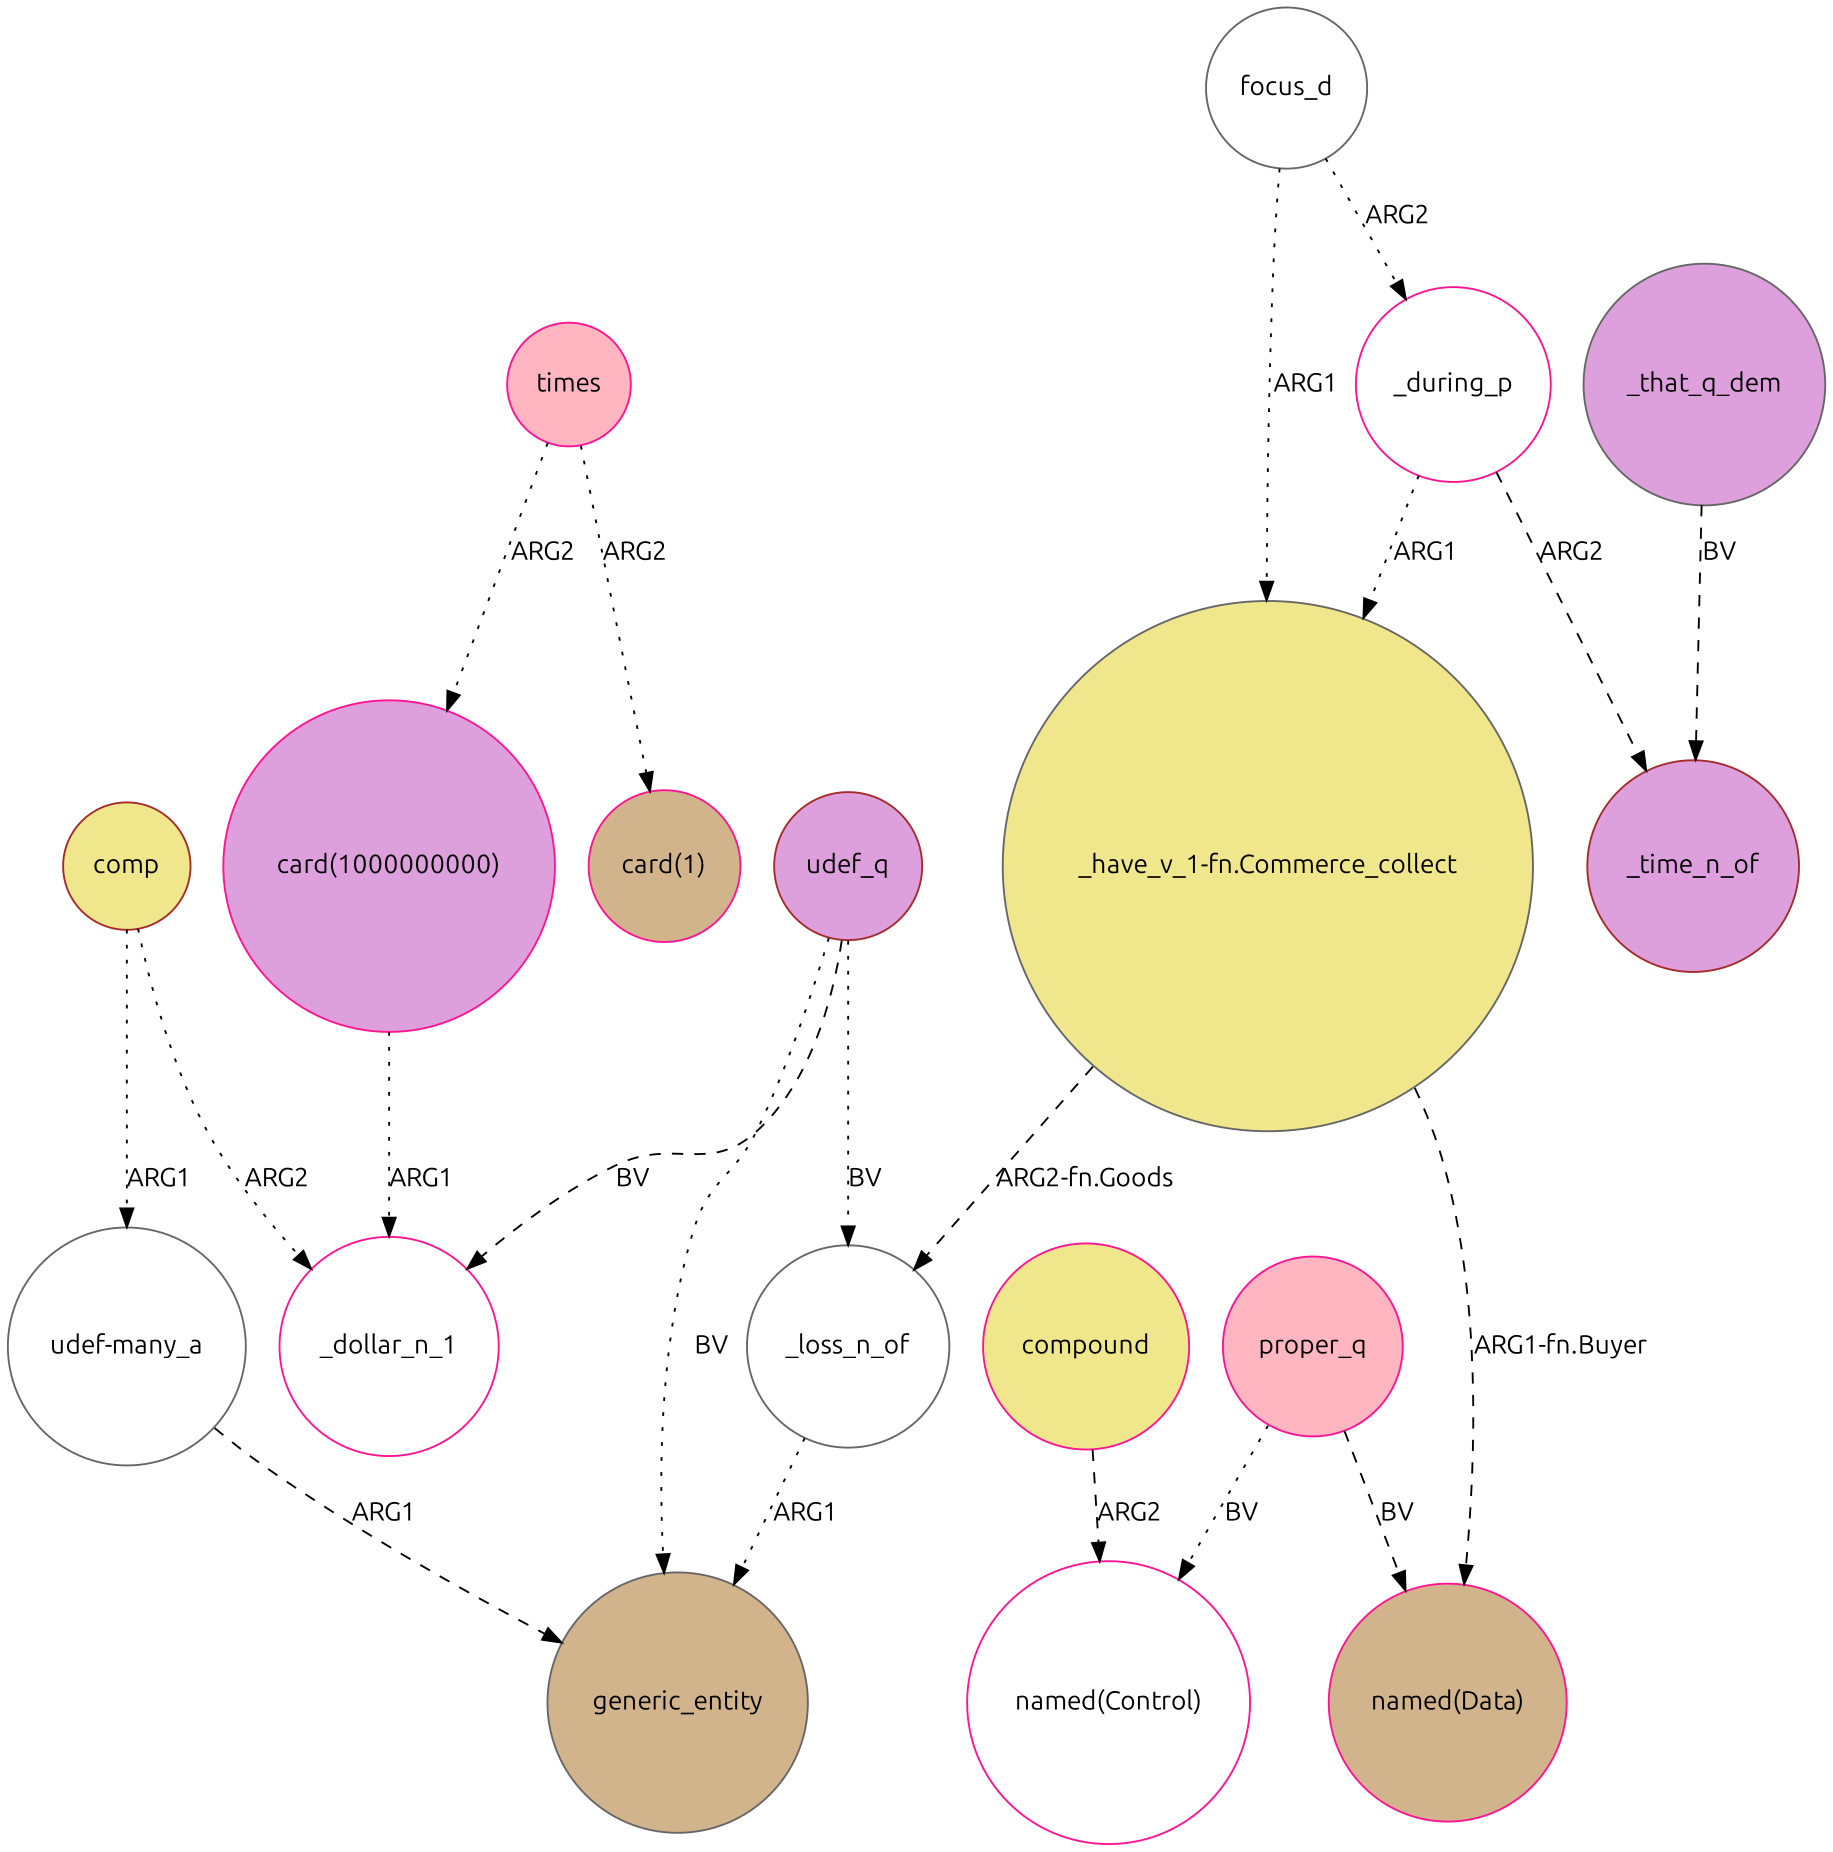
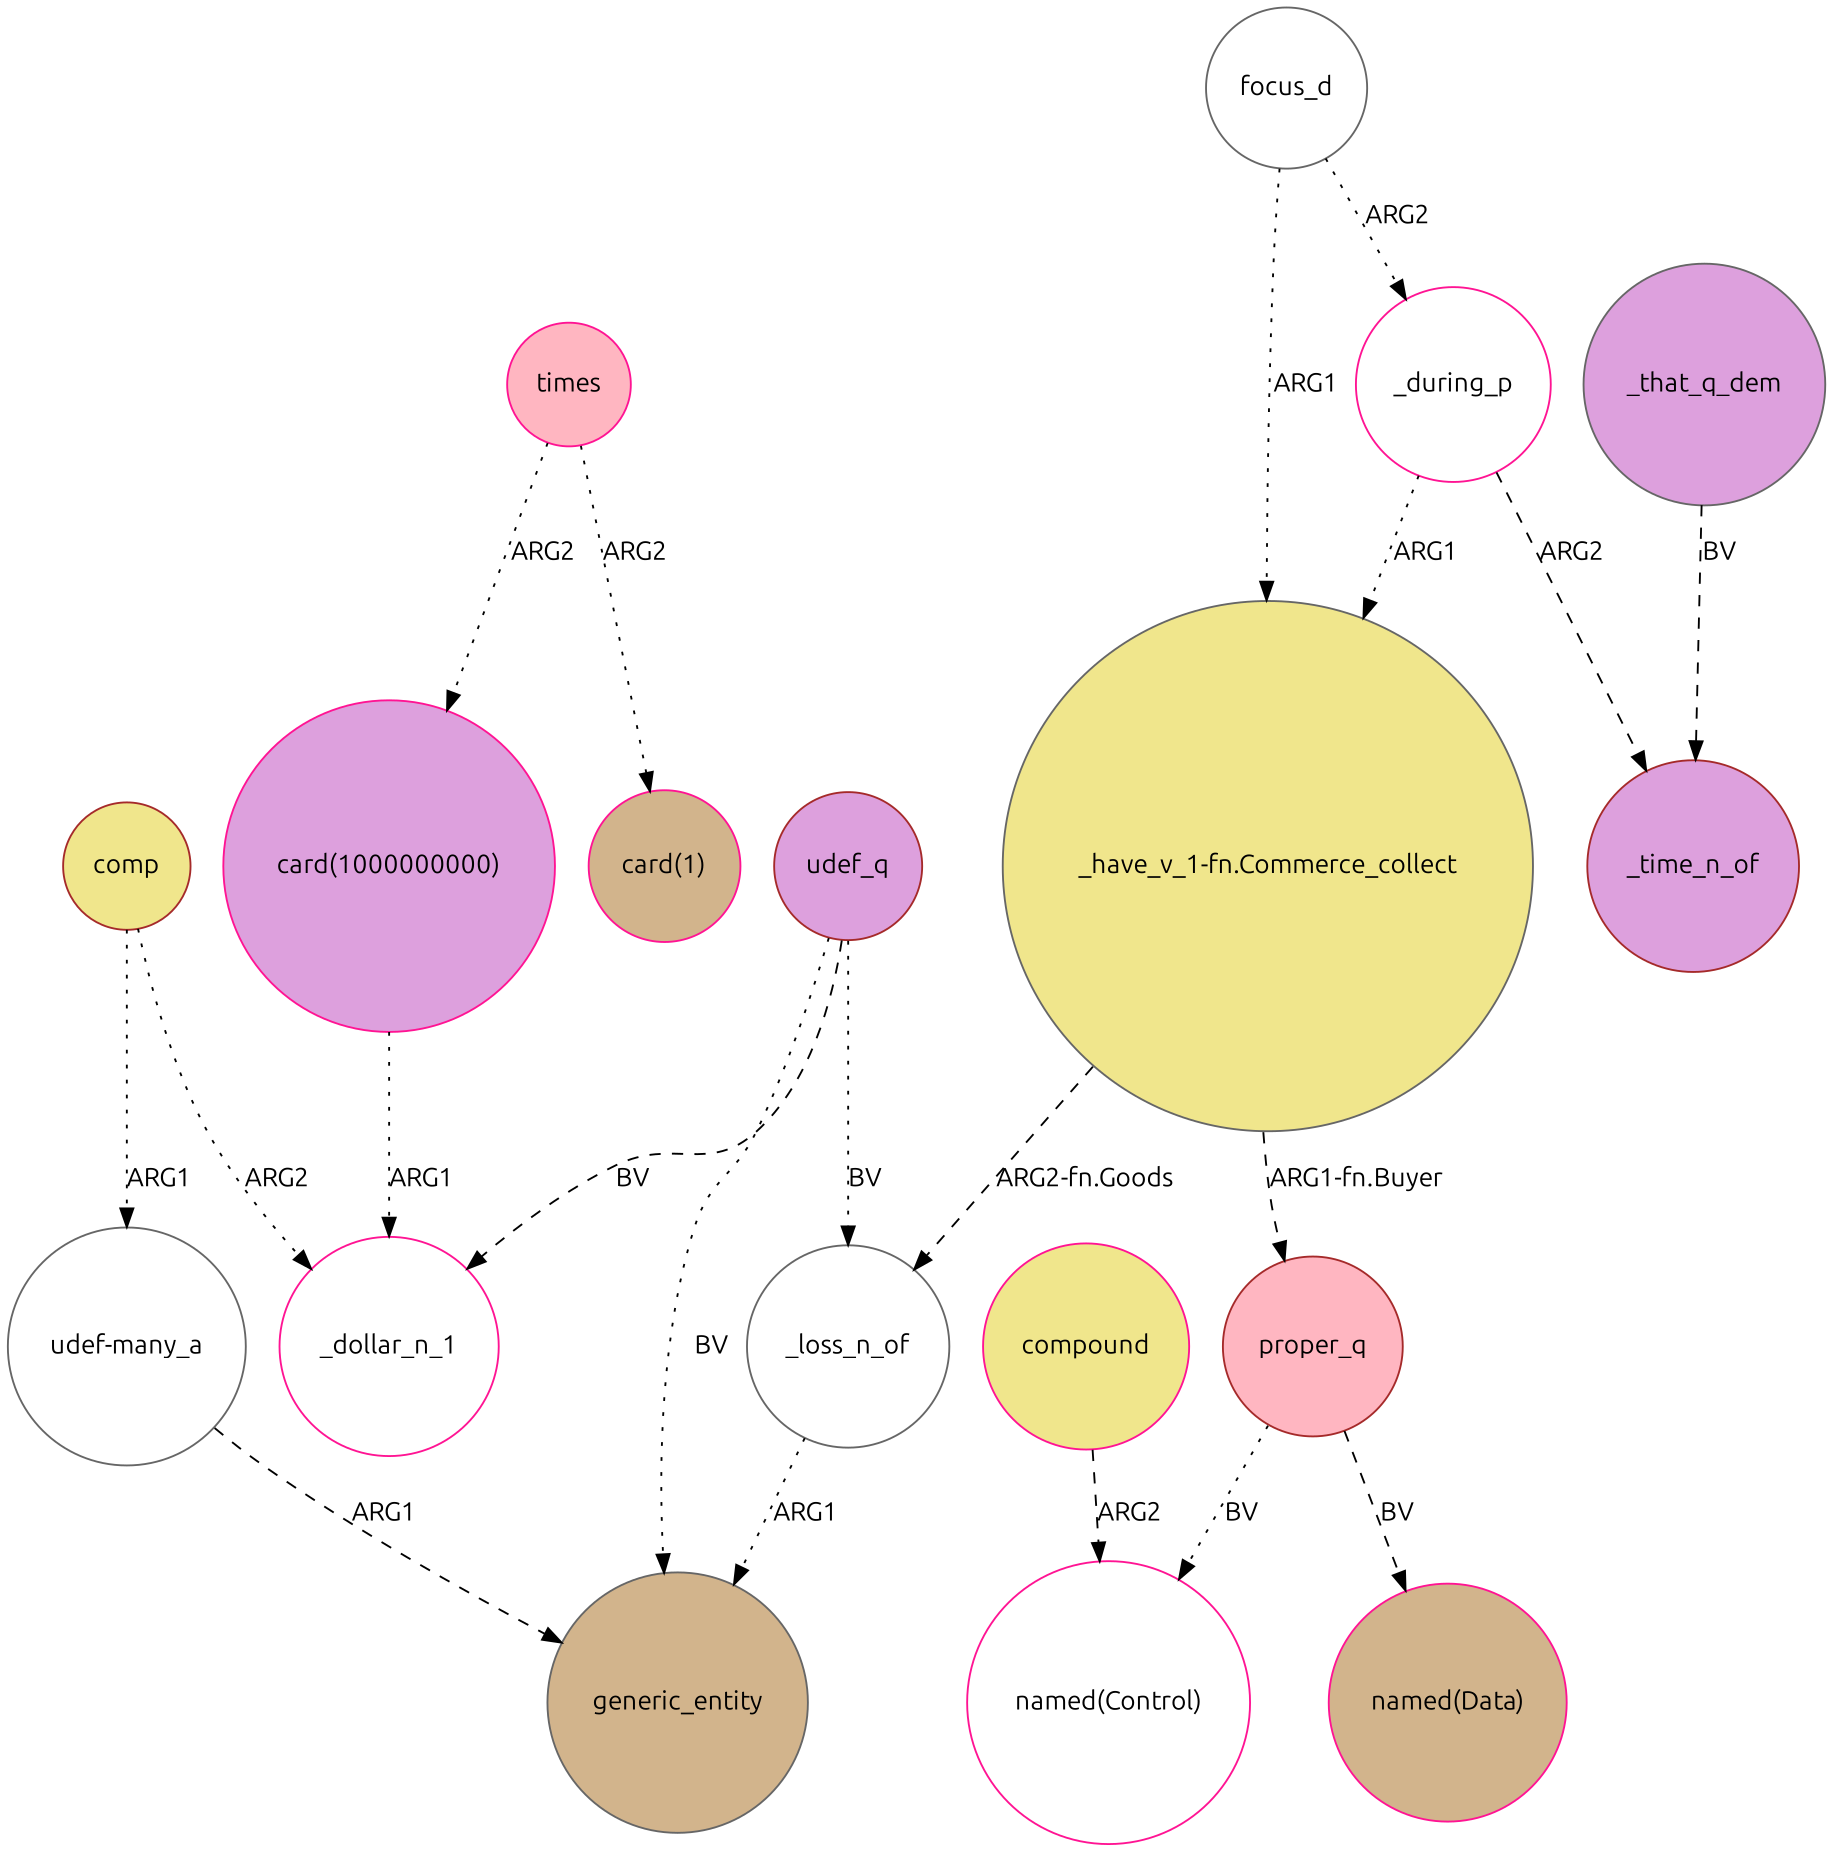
(1470, 1323) -> (1269, 1188)
(1313, 1346) -> (1313, 1346)
